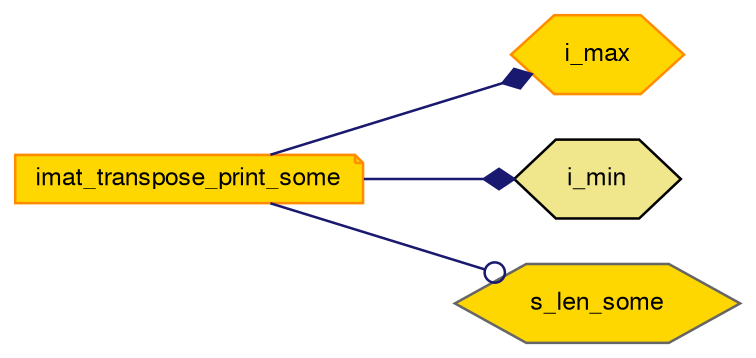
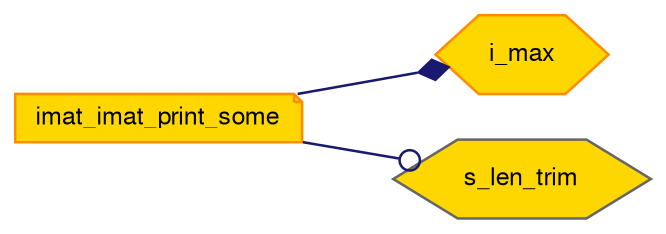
(189, 179) -> (159, 118)
(598, 179) -> none
(598, 303) -> (522, 179)
